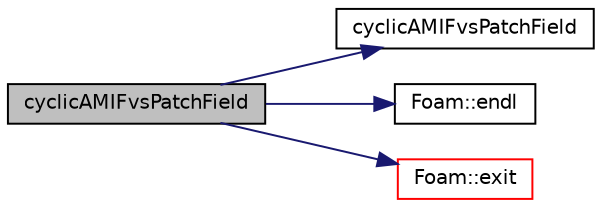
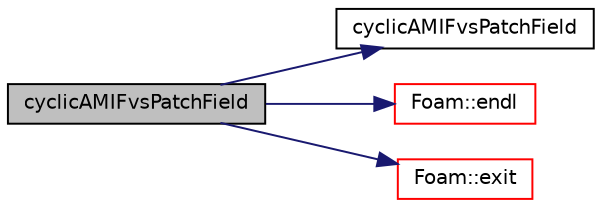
(465, 104) -> (465, 104)
